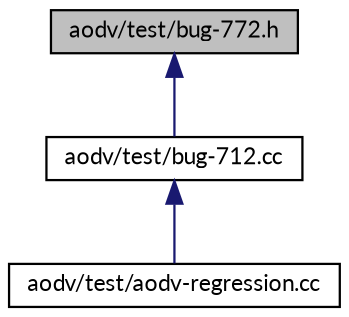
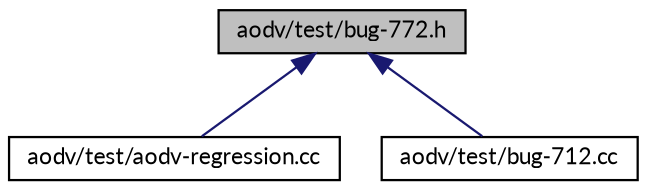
(174, 234) -> (249, 102)
